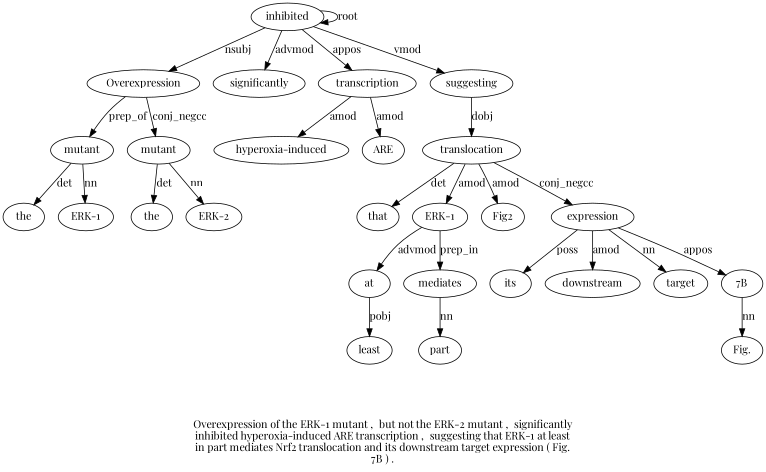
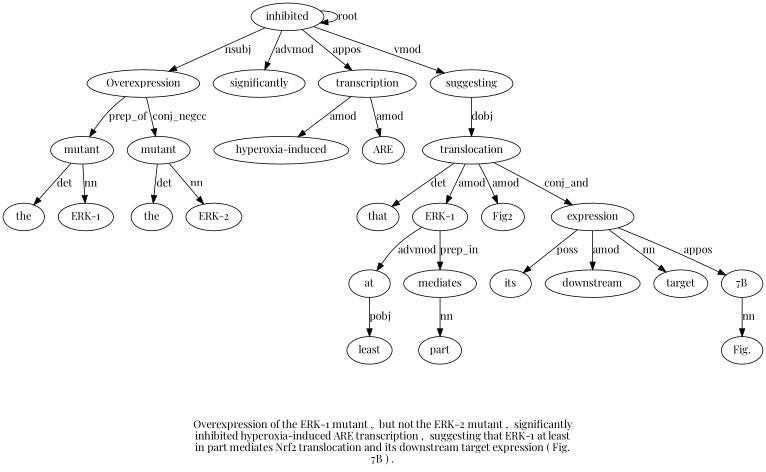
(567, 184) -> (567, 184)
